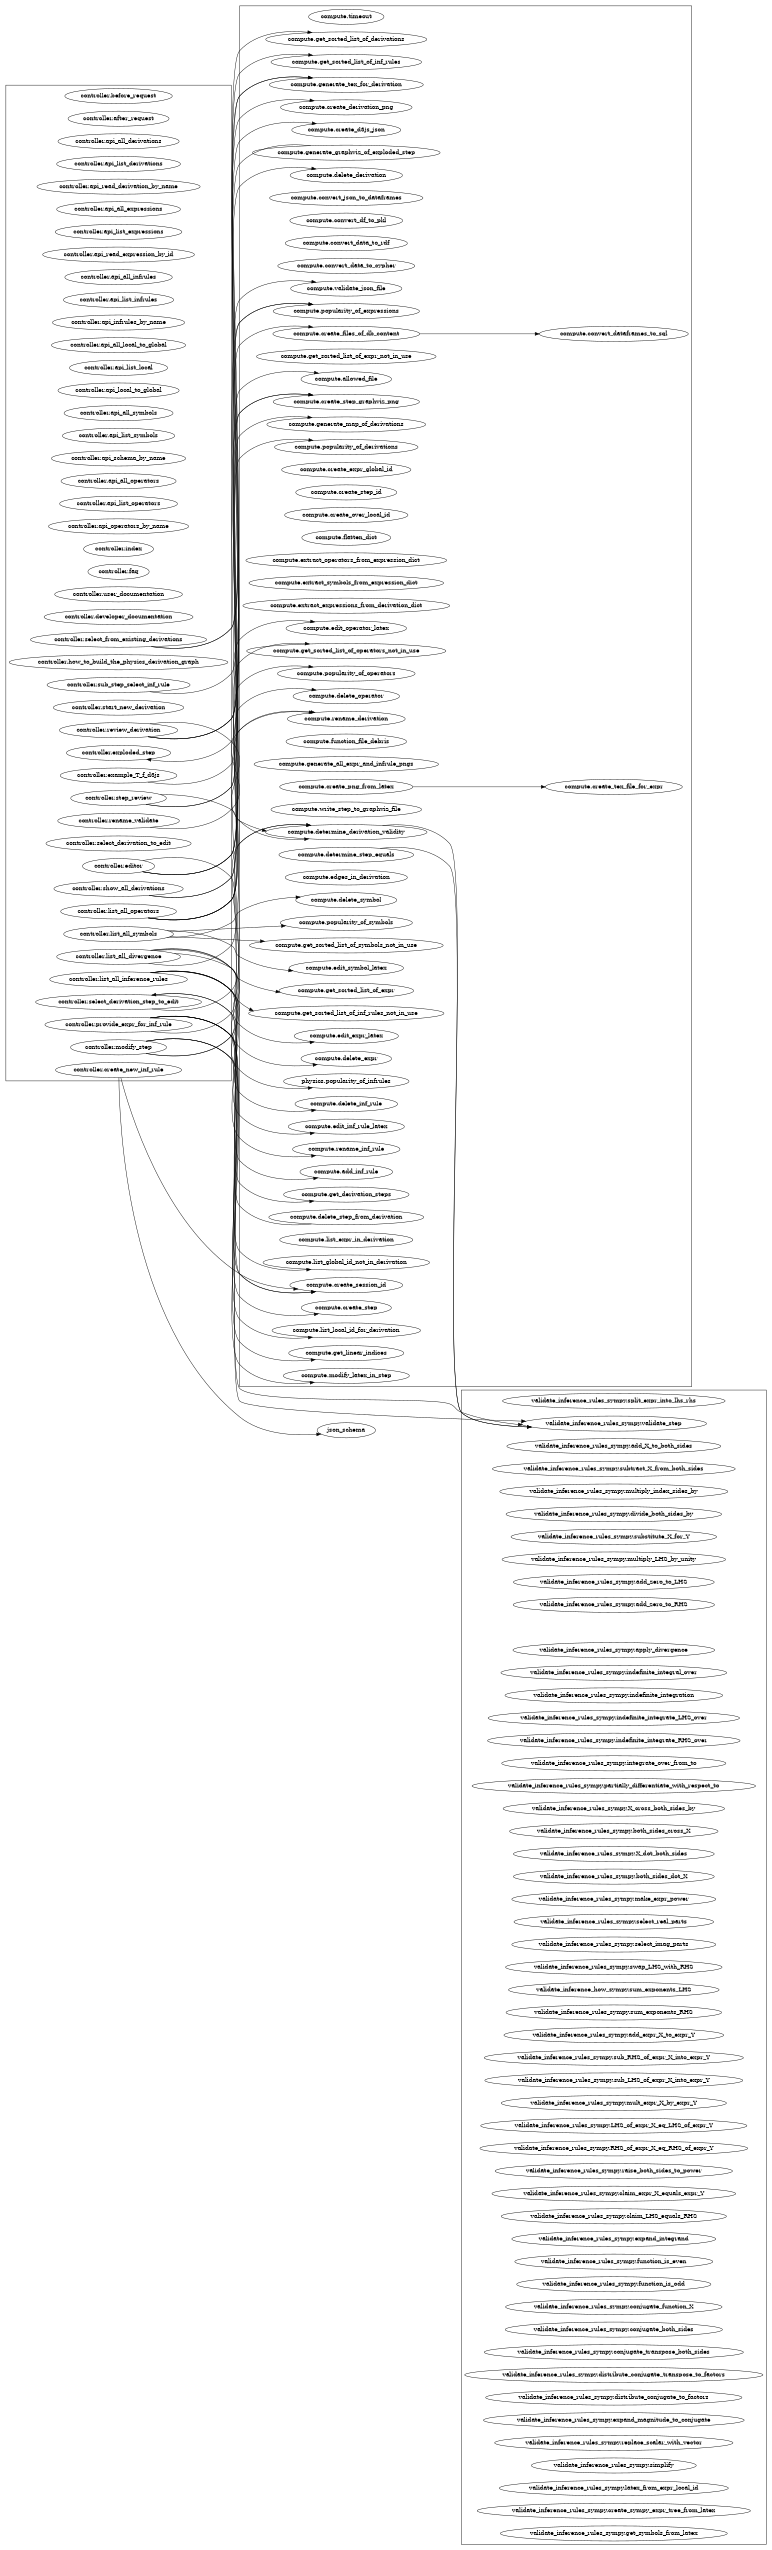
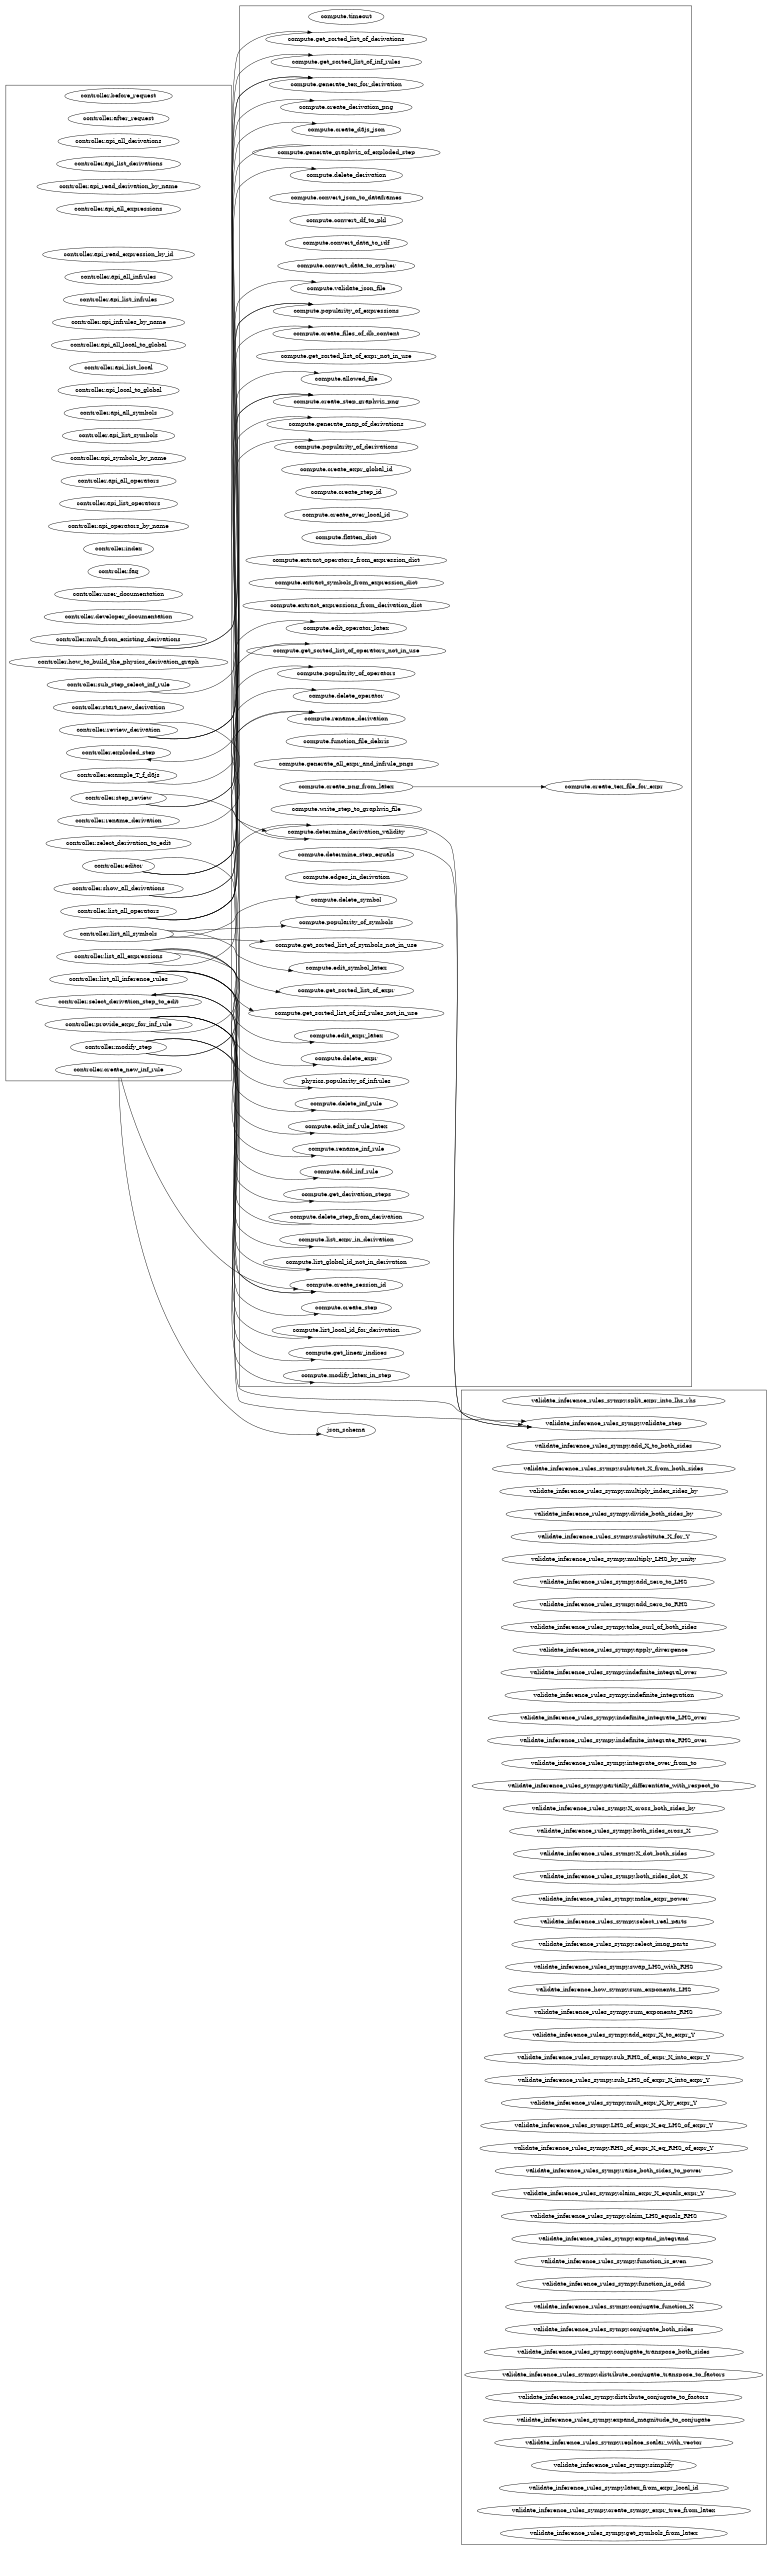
(119, 232) -> none
(614, 334) -> none
(119, 458) -> (119, 458)
(119, 640) -> (119, 640)
(119, 821) -> (119, 821)
(119, 957) -> (119, 957)
(225, 996) -> (236, 1116)
none -> (614, 1627)
